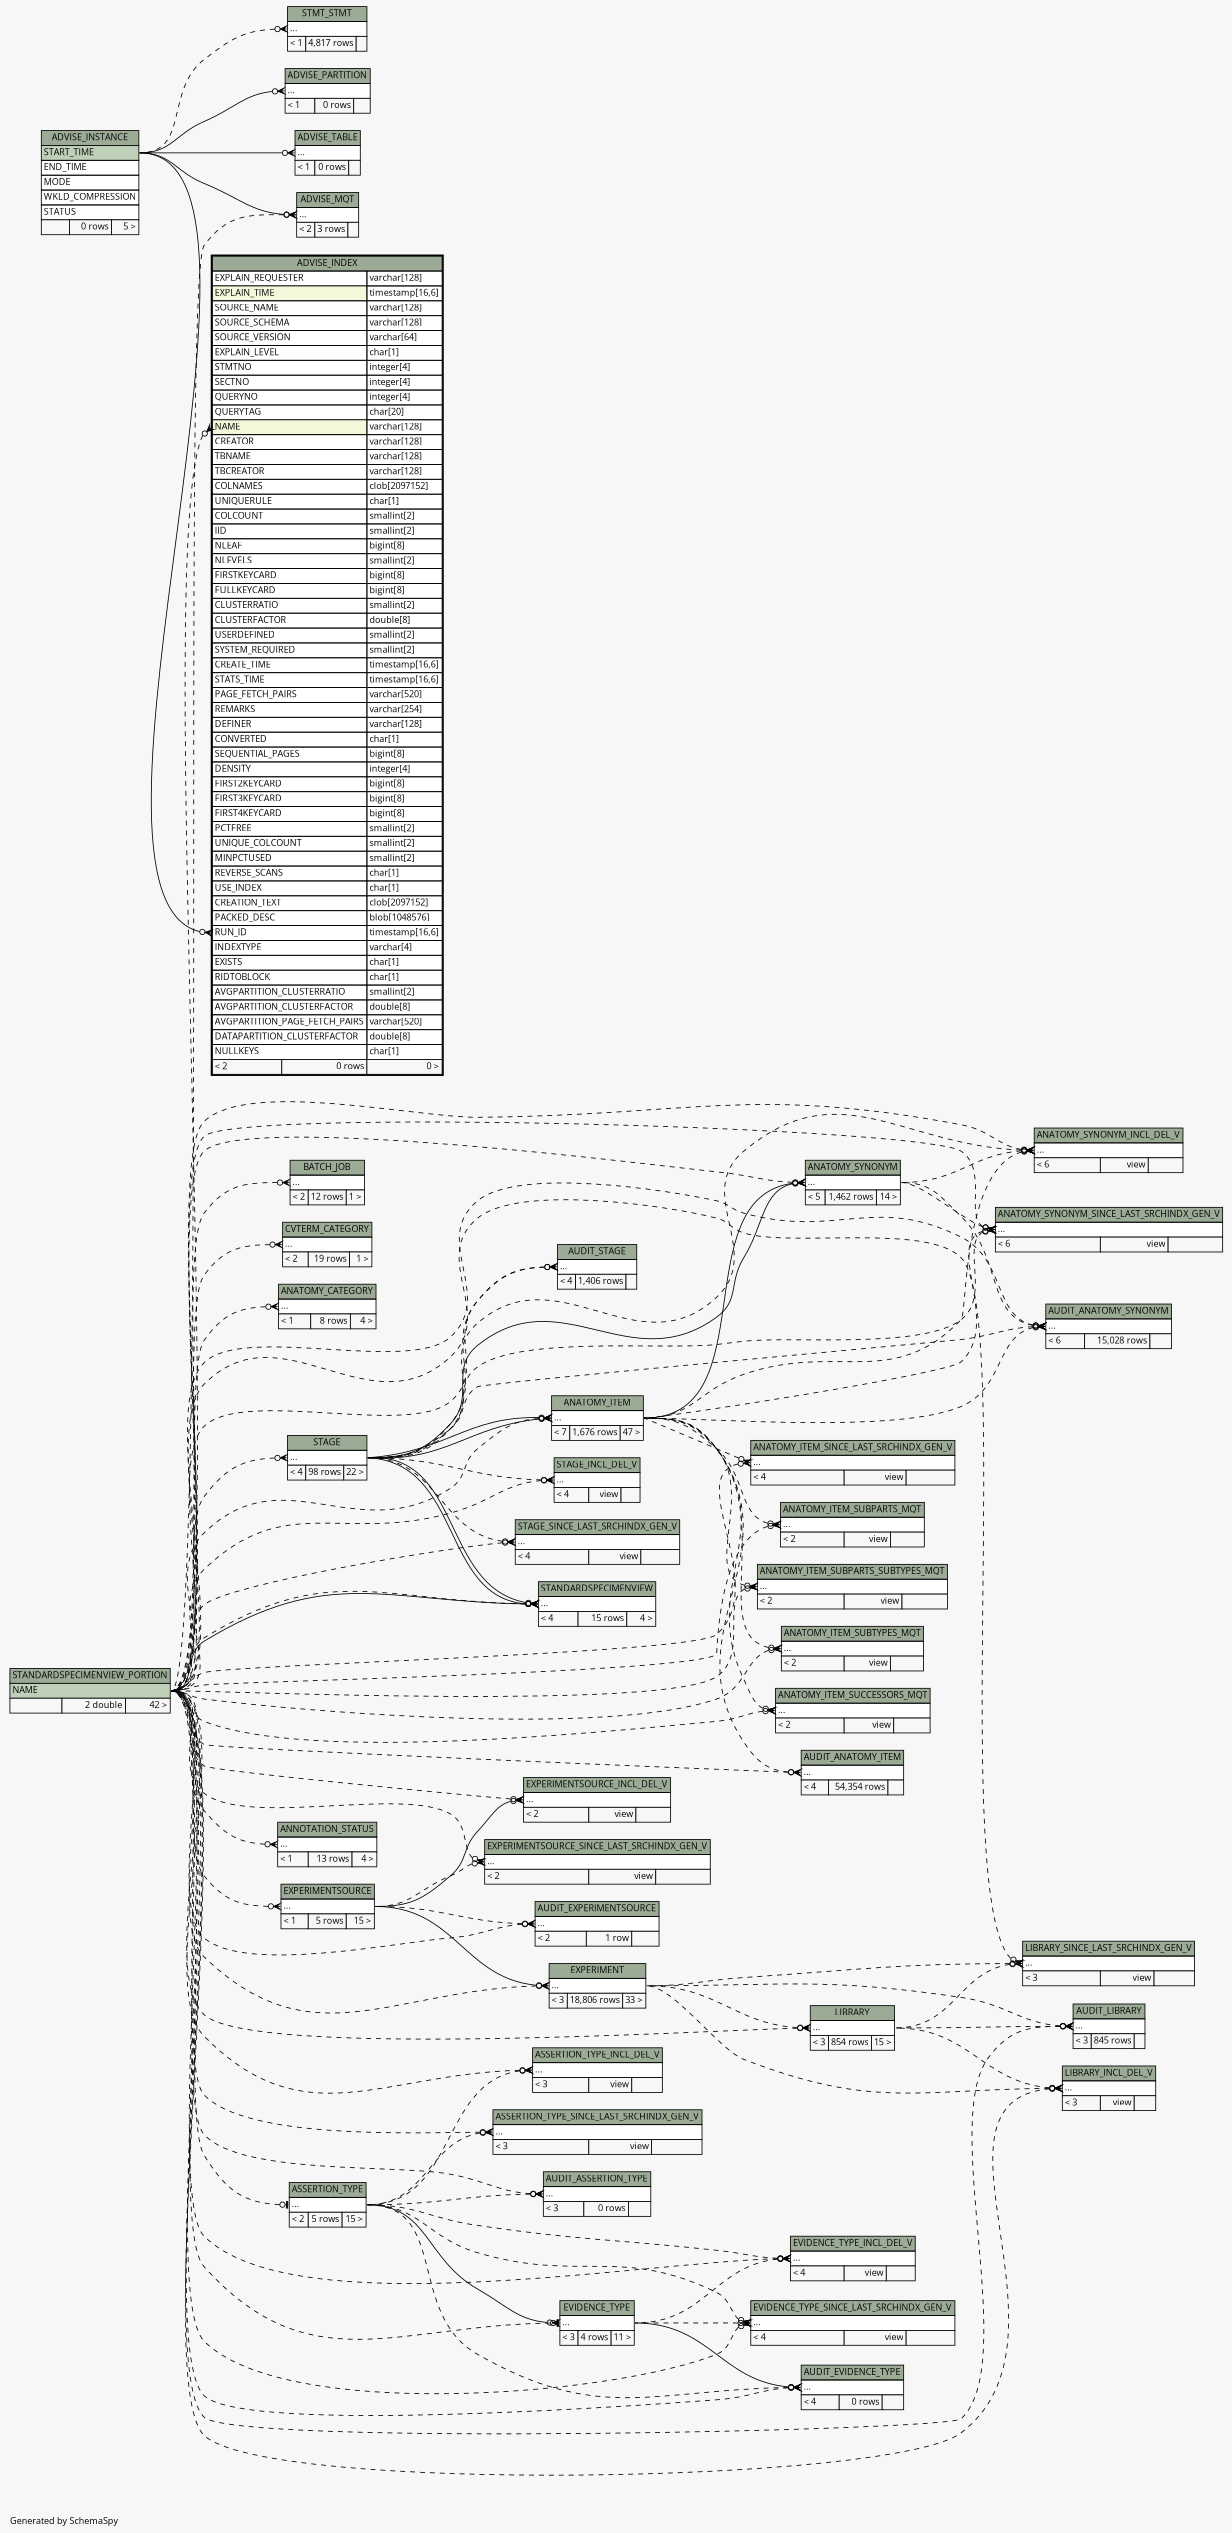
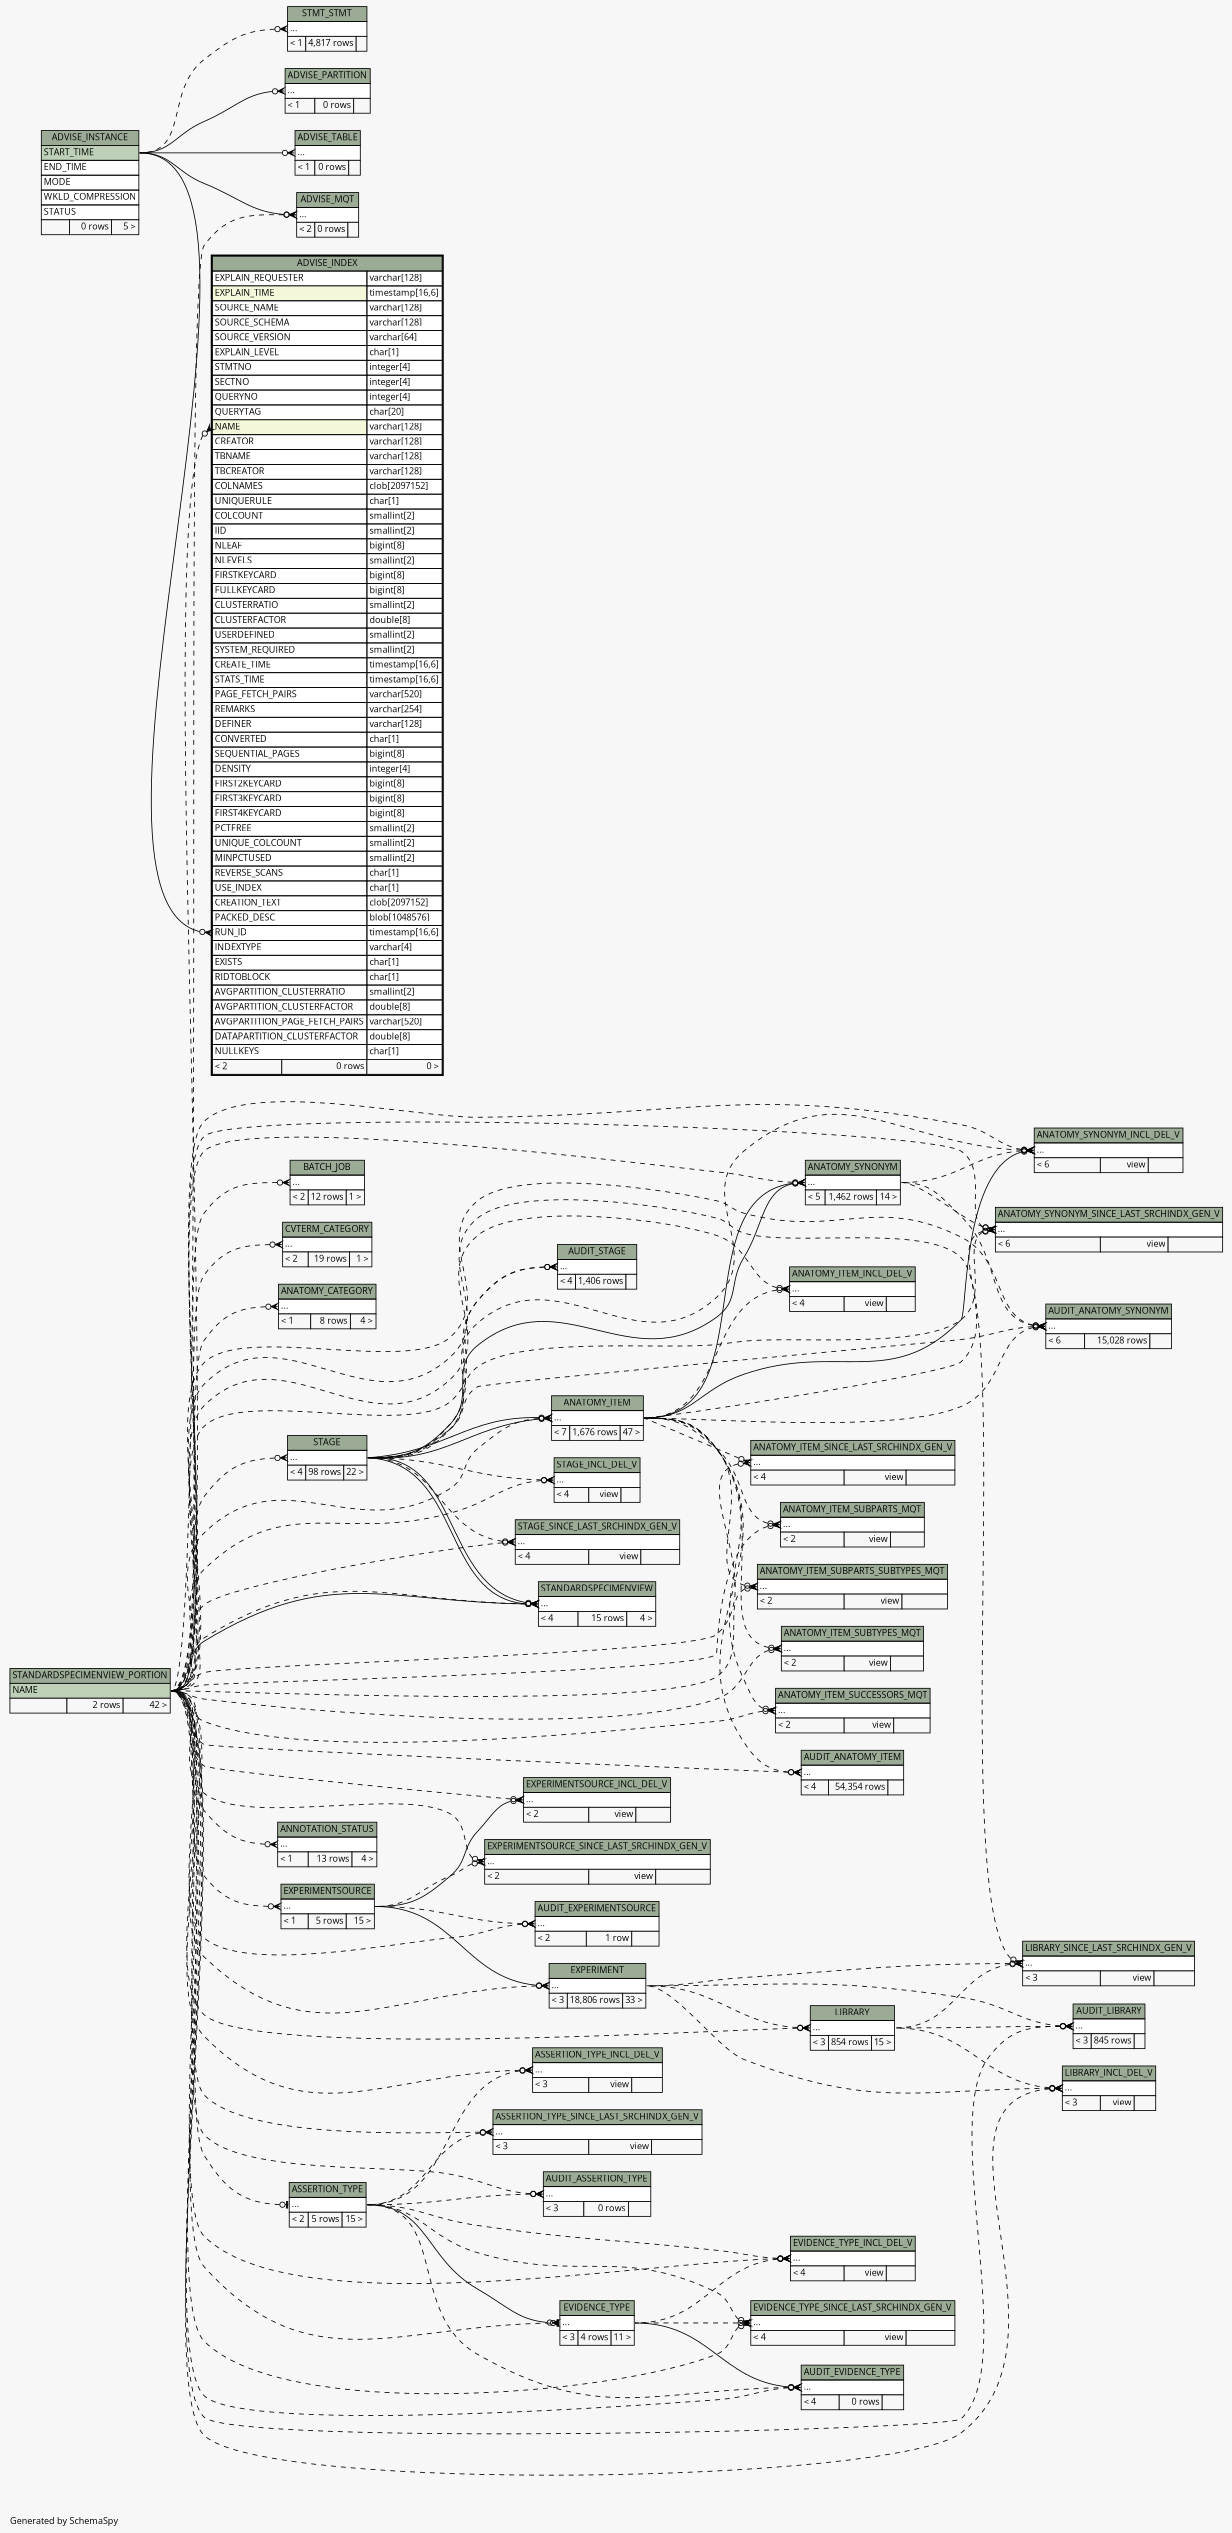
(331, 229) -> (331, 229)
none -> (852, 1289)
(895, 1358) -> (895, 1358)
(104, 1705) -> (107, 1705)
